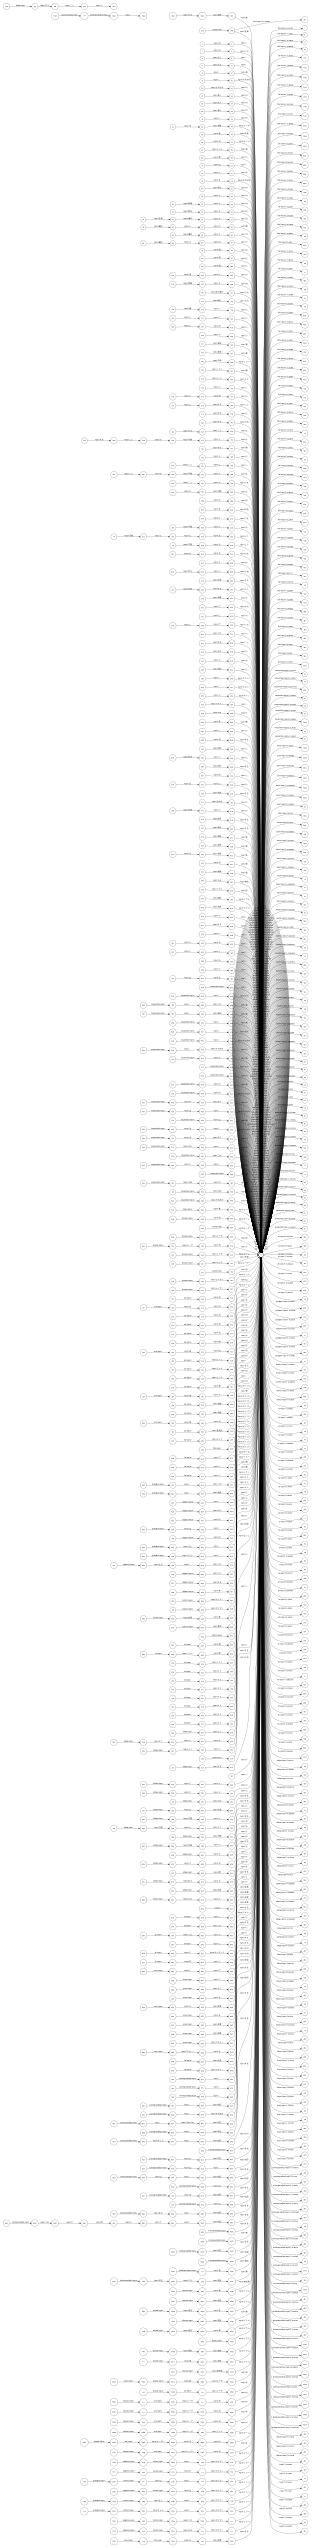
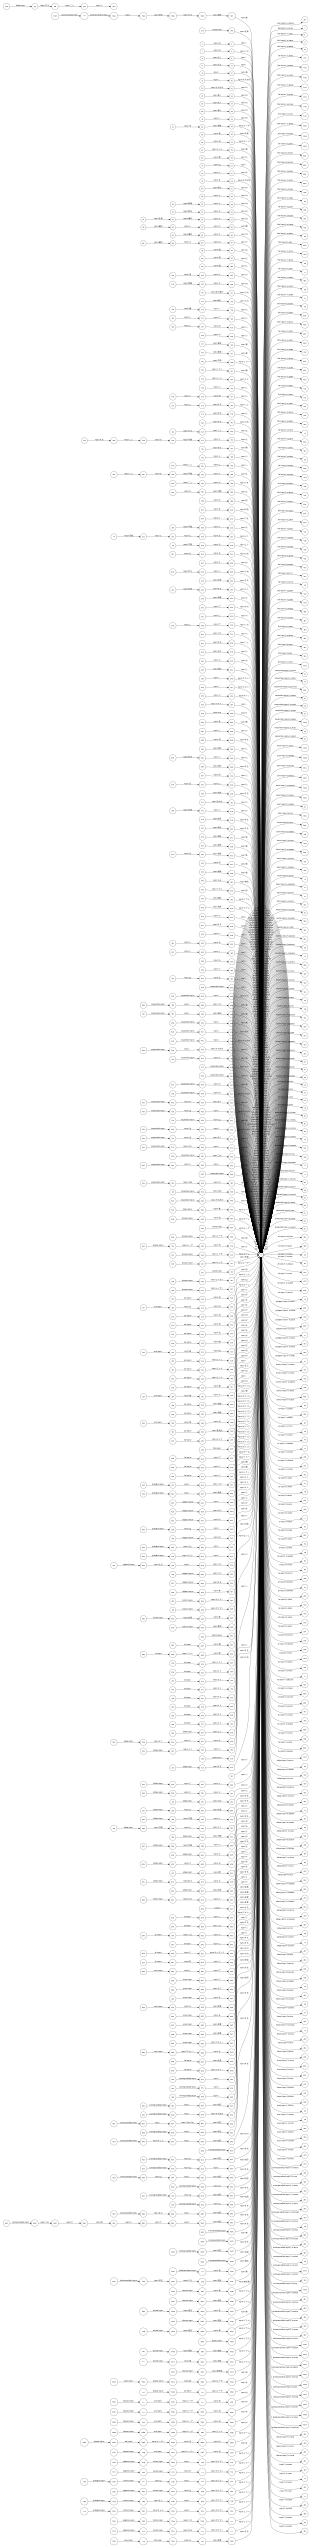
none -> (157, 16)
(267, 23) -> (262, 624)
